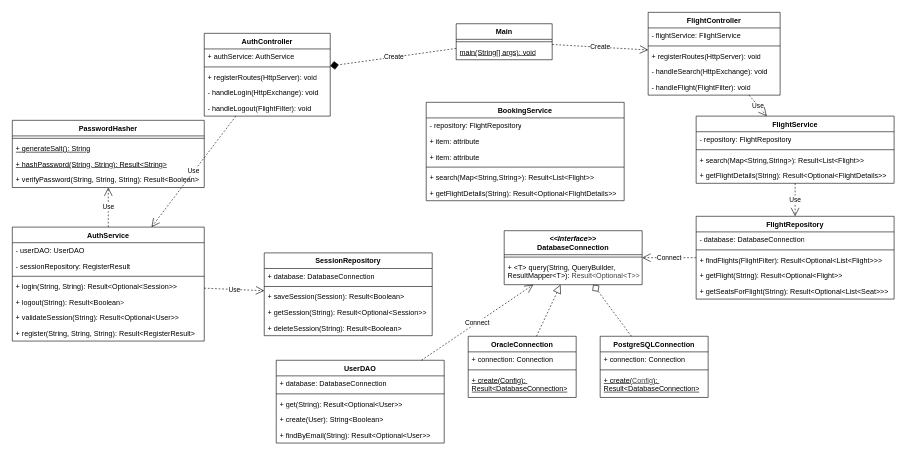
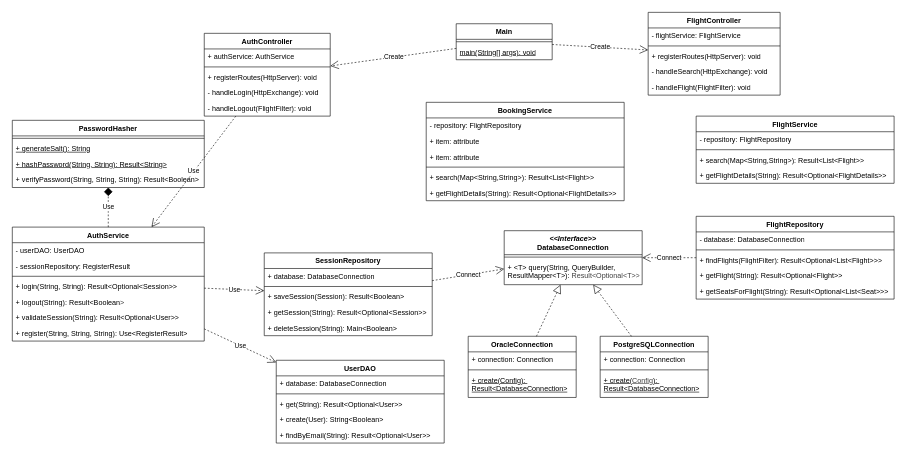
(339, 65) -> (336, 65)
(758, 106) -> none
(108, 193) -> (108, 197)
(795, 200) -> none
none -> (468, 275)
(599, 292) -> (599, 292)
(501, 306) -> none
(341, 329) -> (337, 329)
(109, 338) -> (109, 338)
none -> (241, 346)
